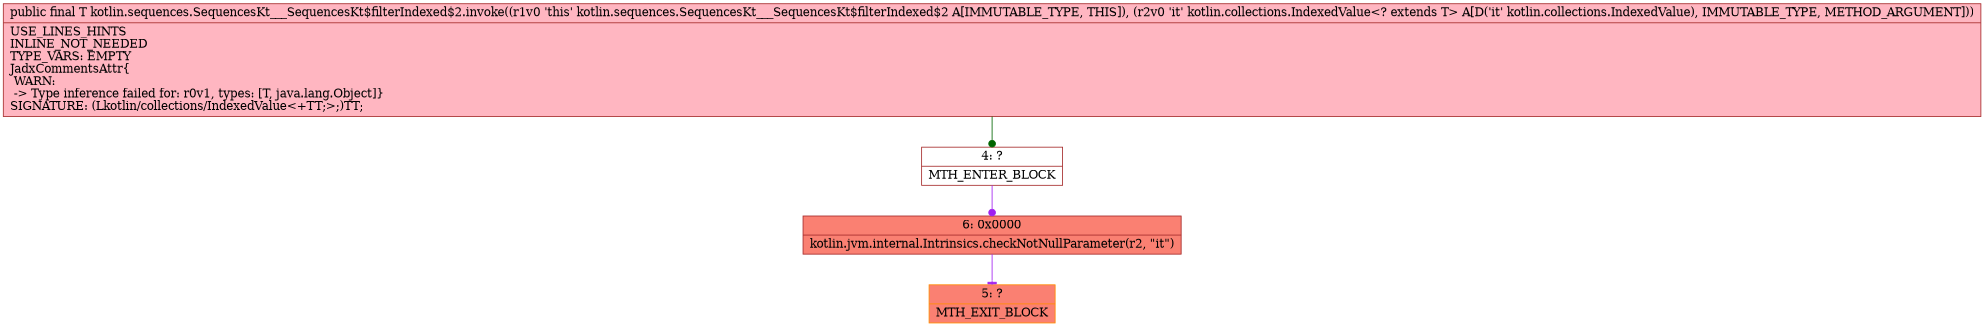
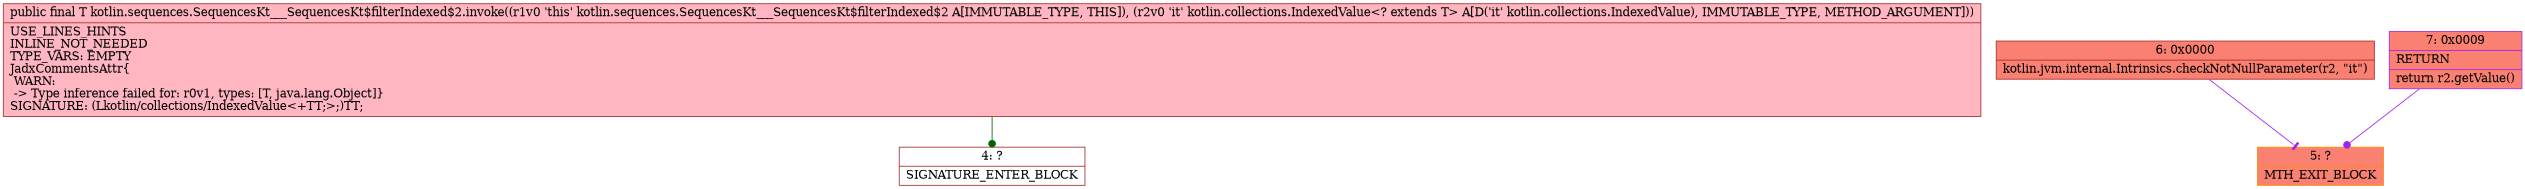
none -> (2456, 60)
(992, 175) -> (992, 175)
(992, 197) -> none
